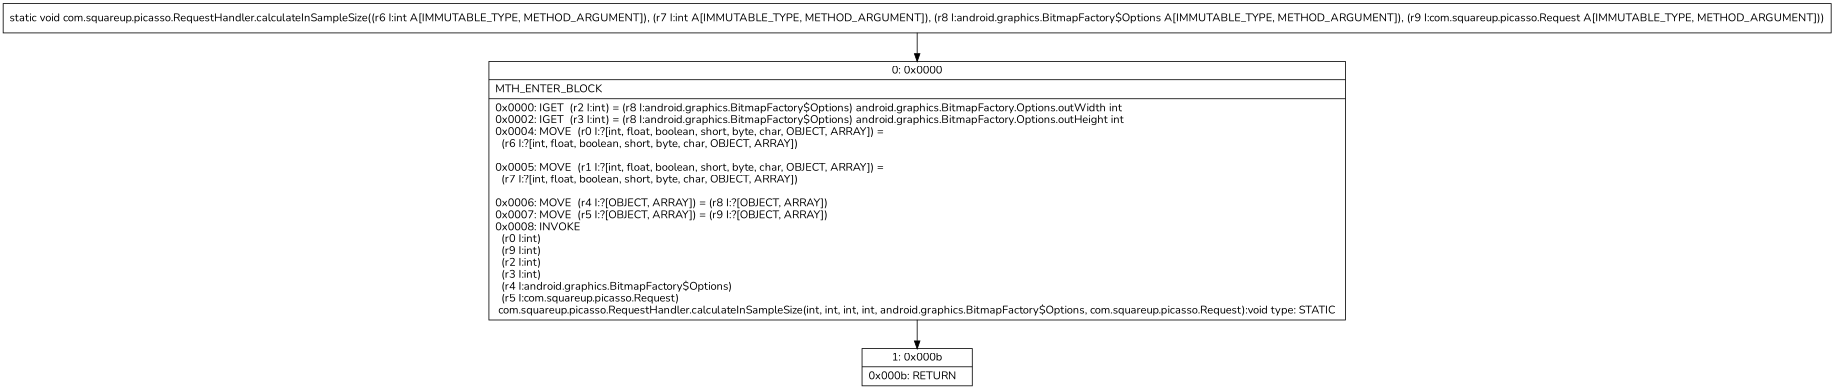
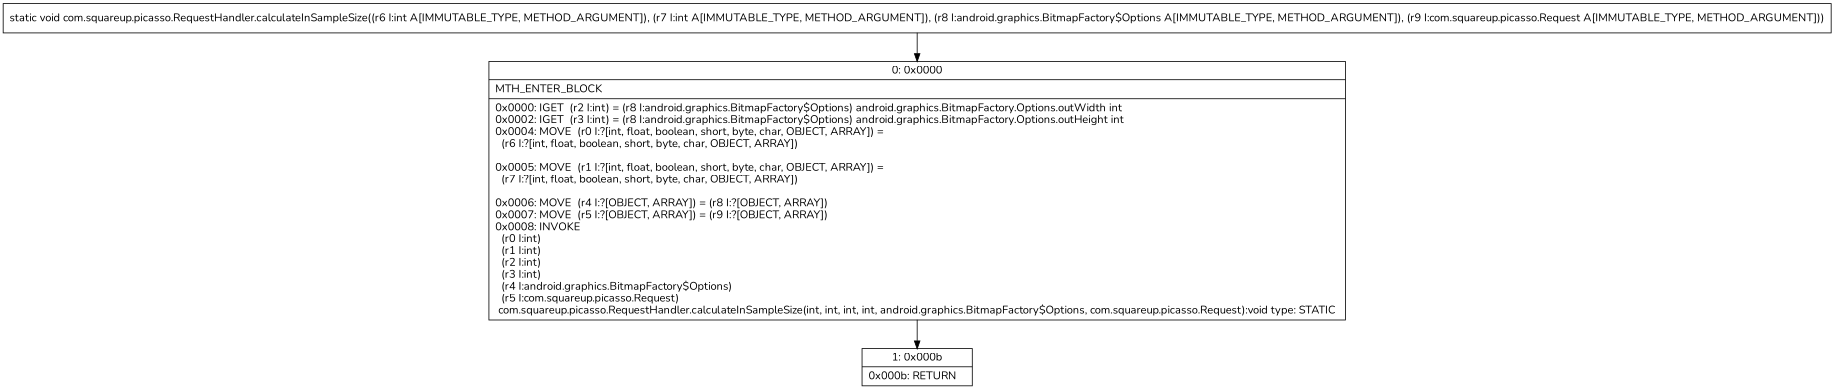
(518, 251) -> (518, 251)
